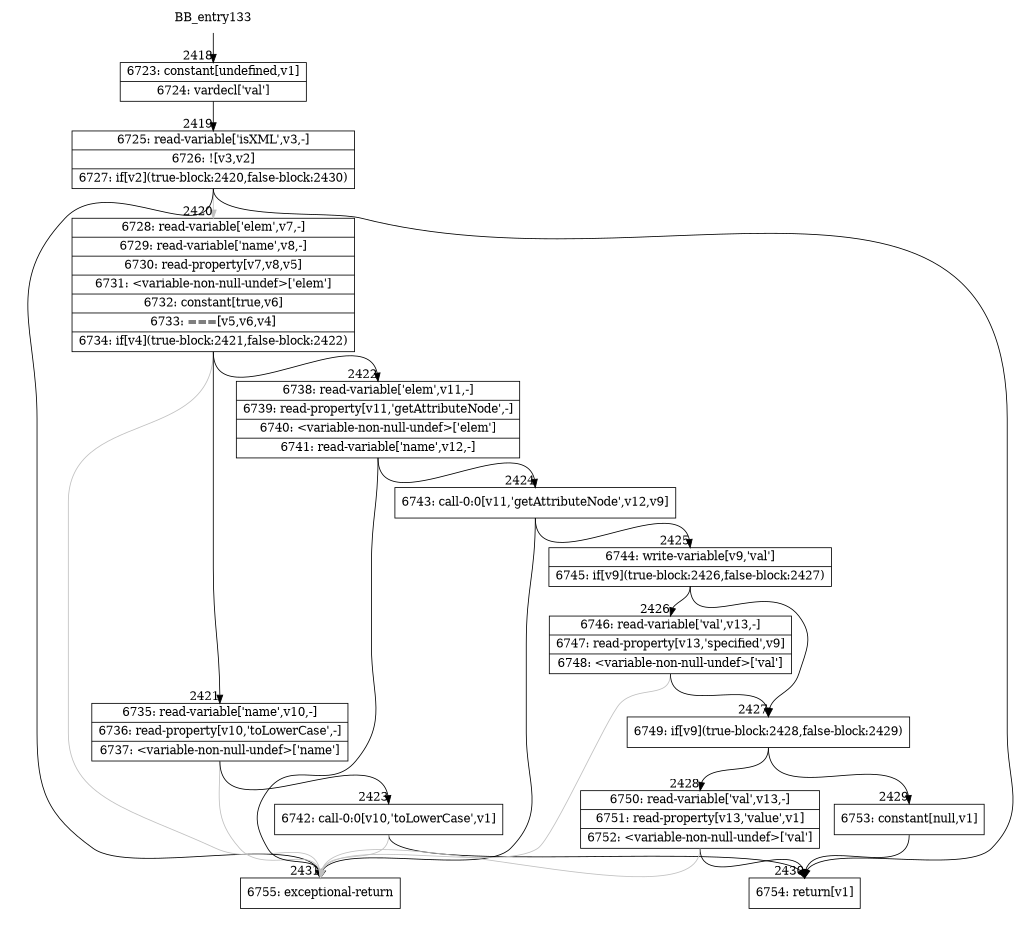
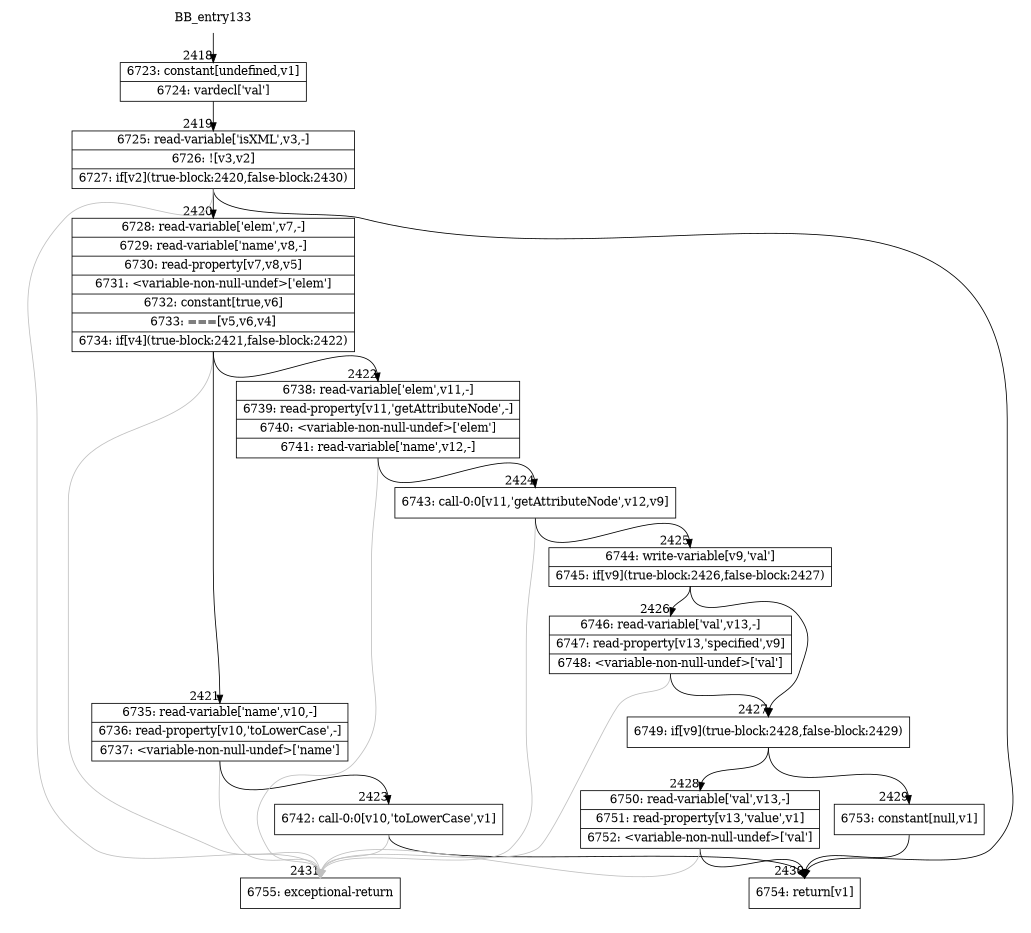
(213, 199) -> (213, 199)
(37, 568) -> (37, 568)
(375, 720) -> (375, 720)
(531, 782) -> (531, 782)
